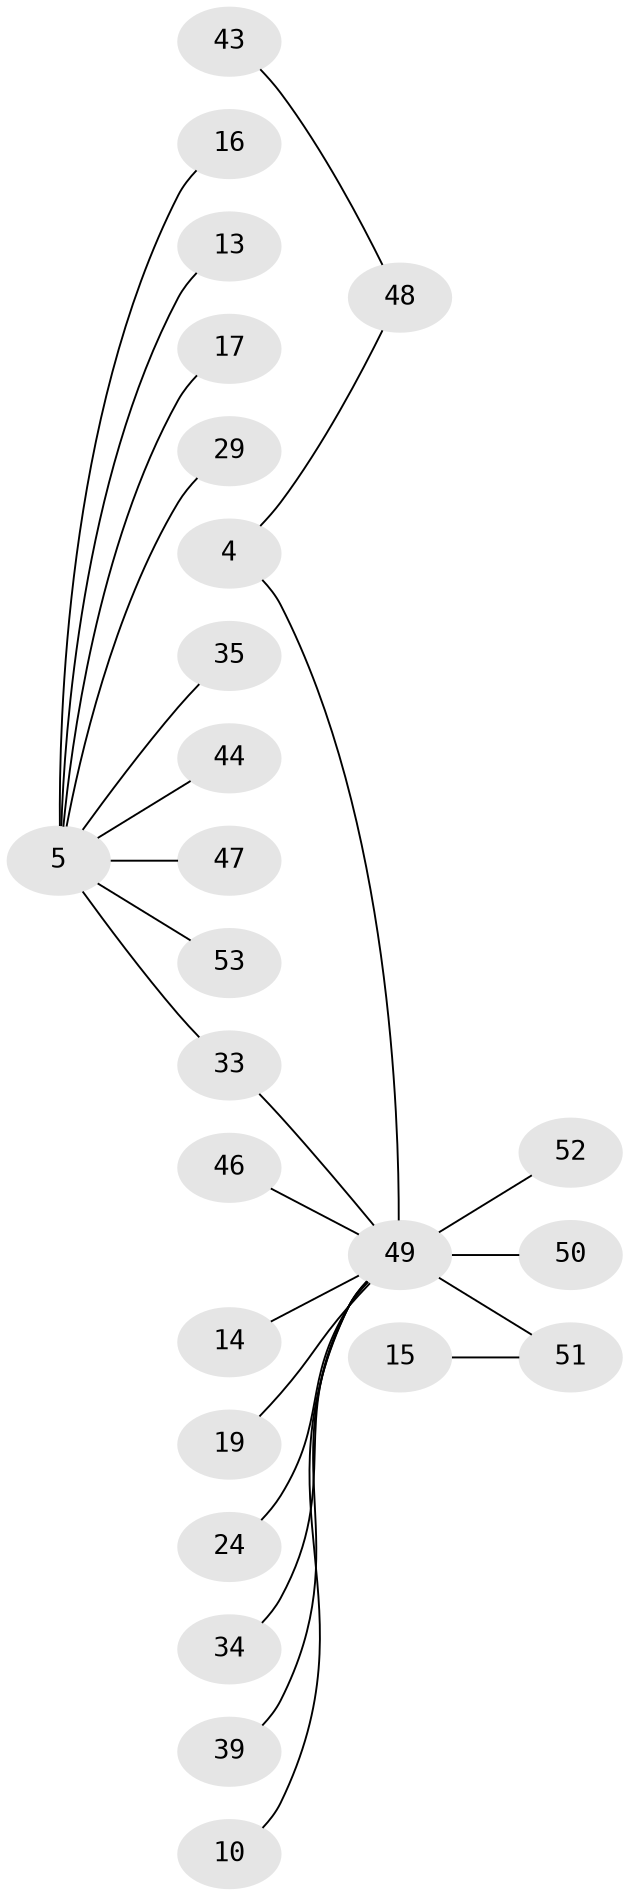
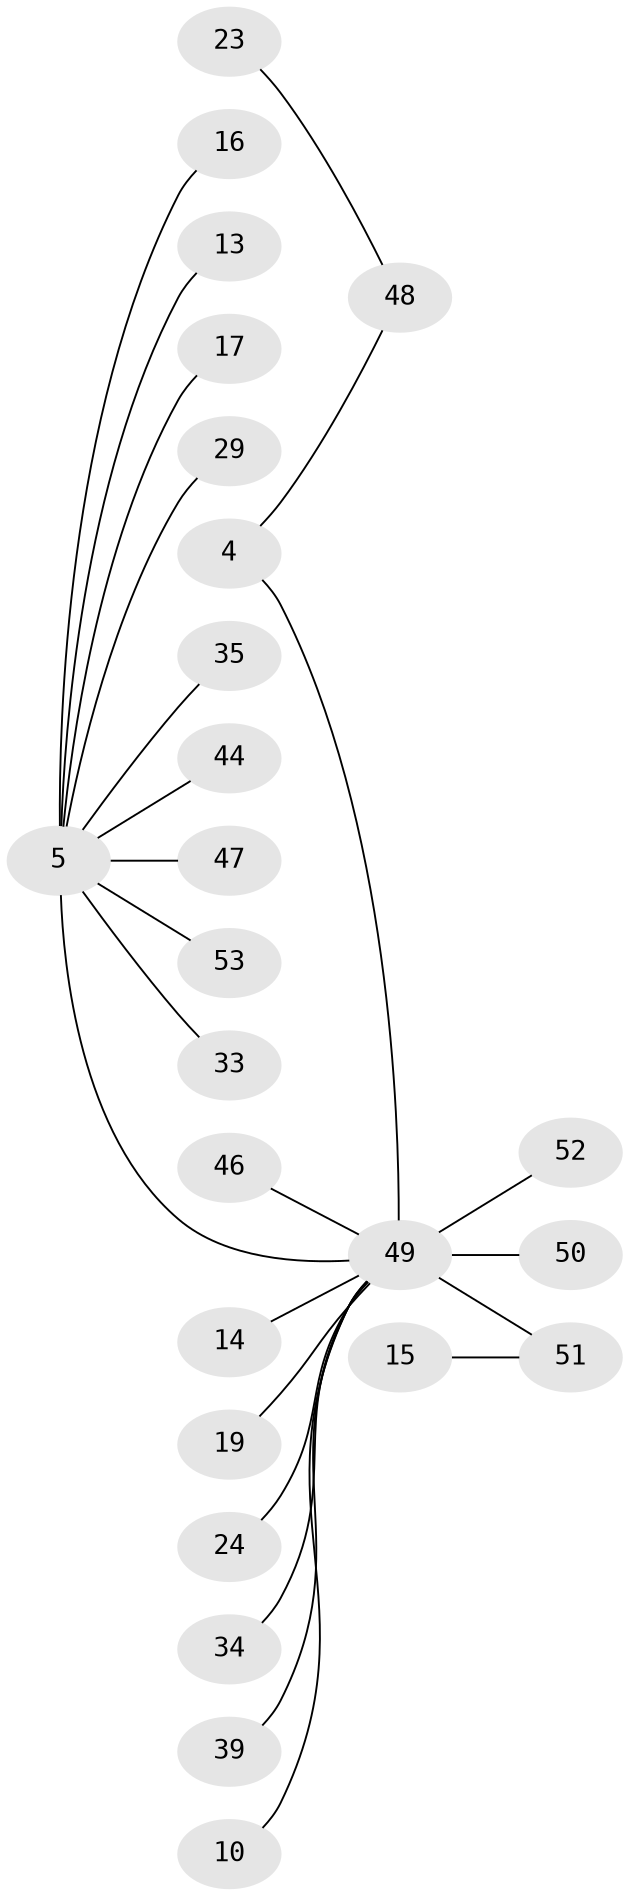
(229, 42) -> (229, 42)
(318, 1159) -> (124, 1152)
